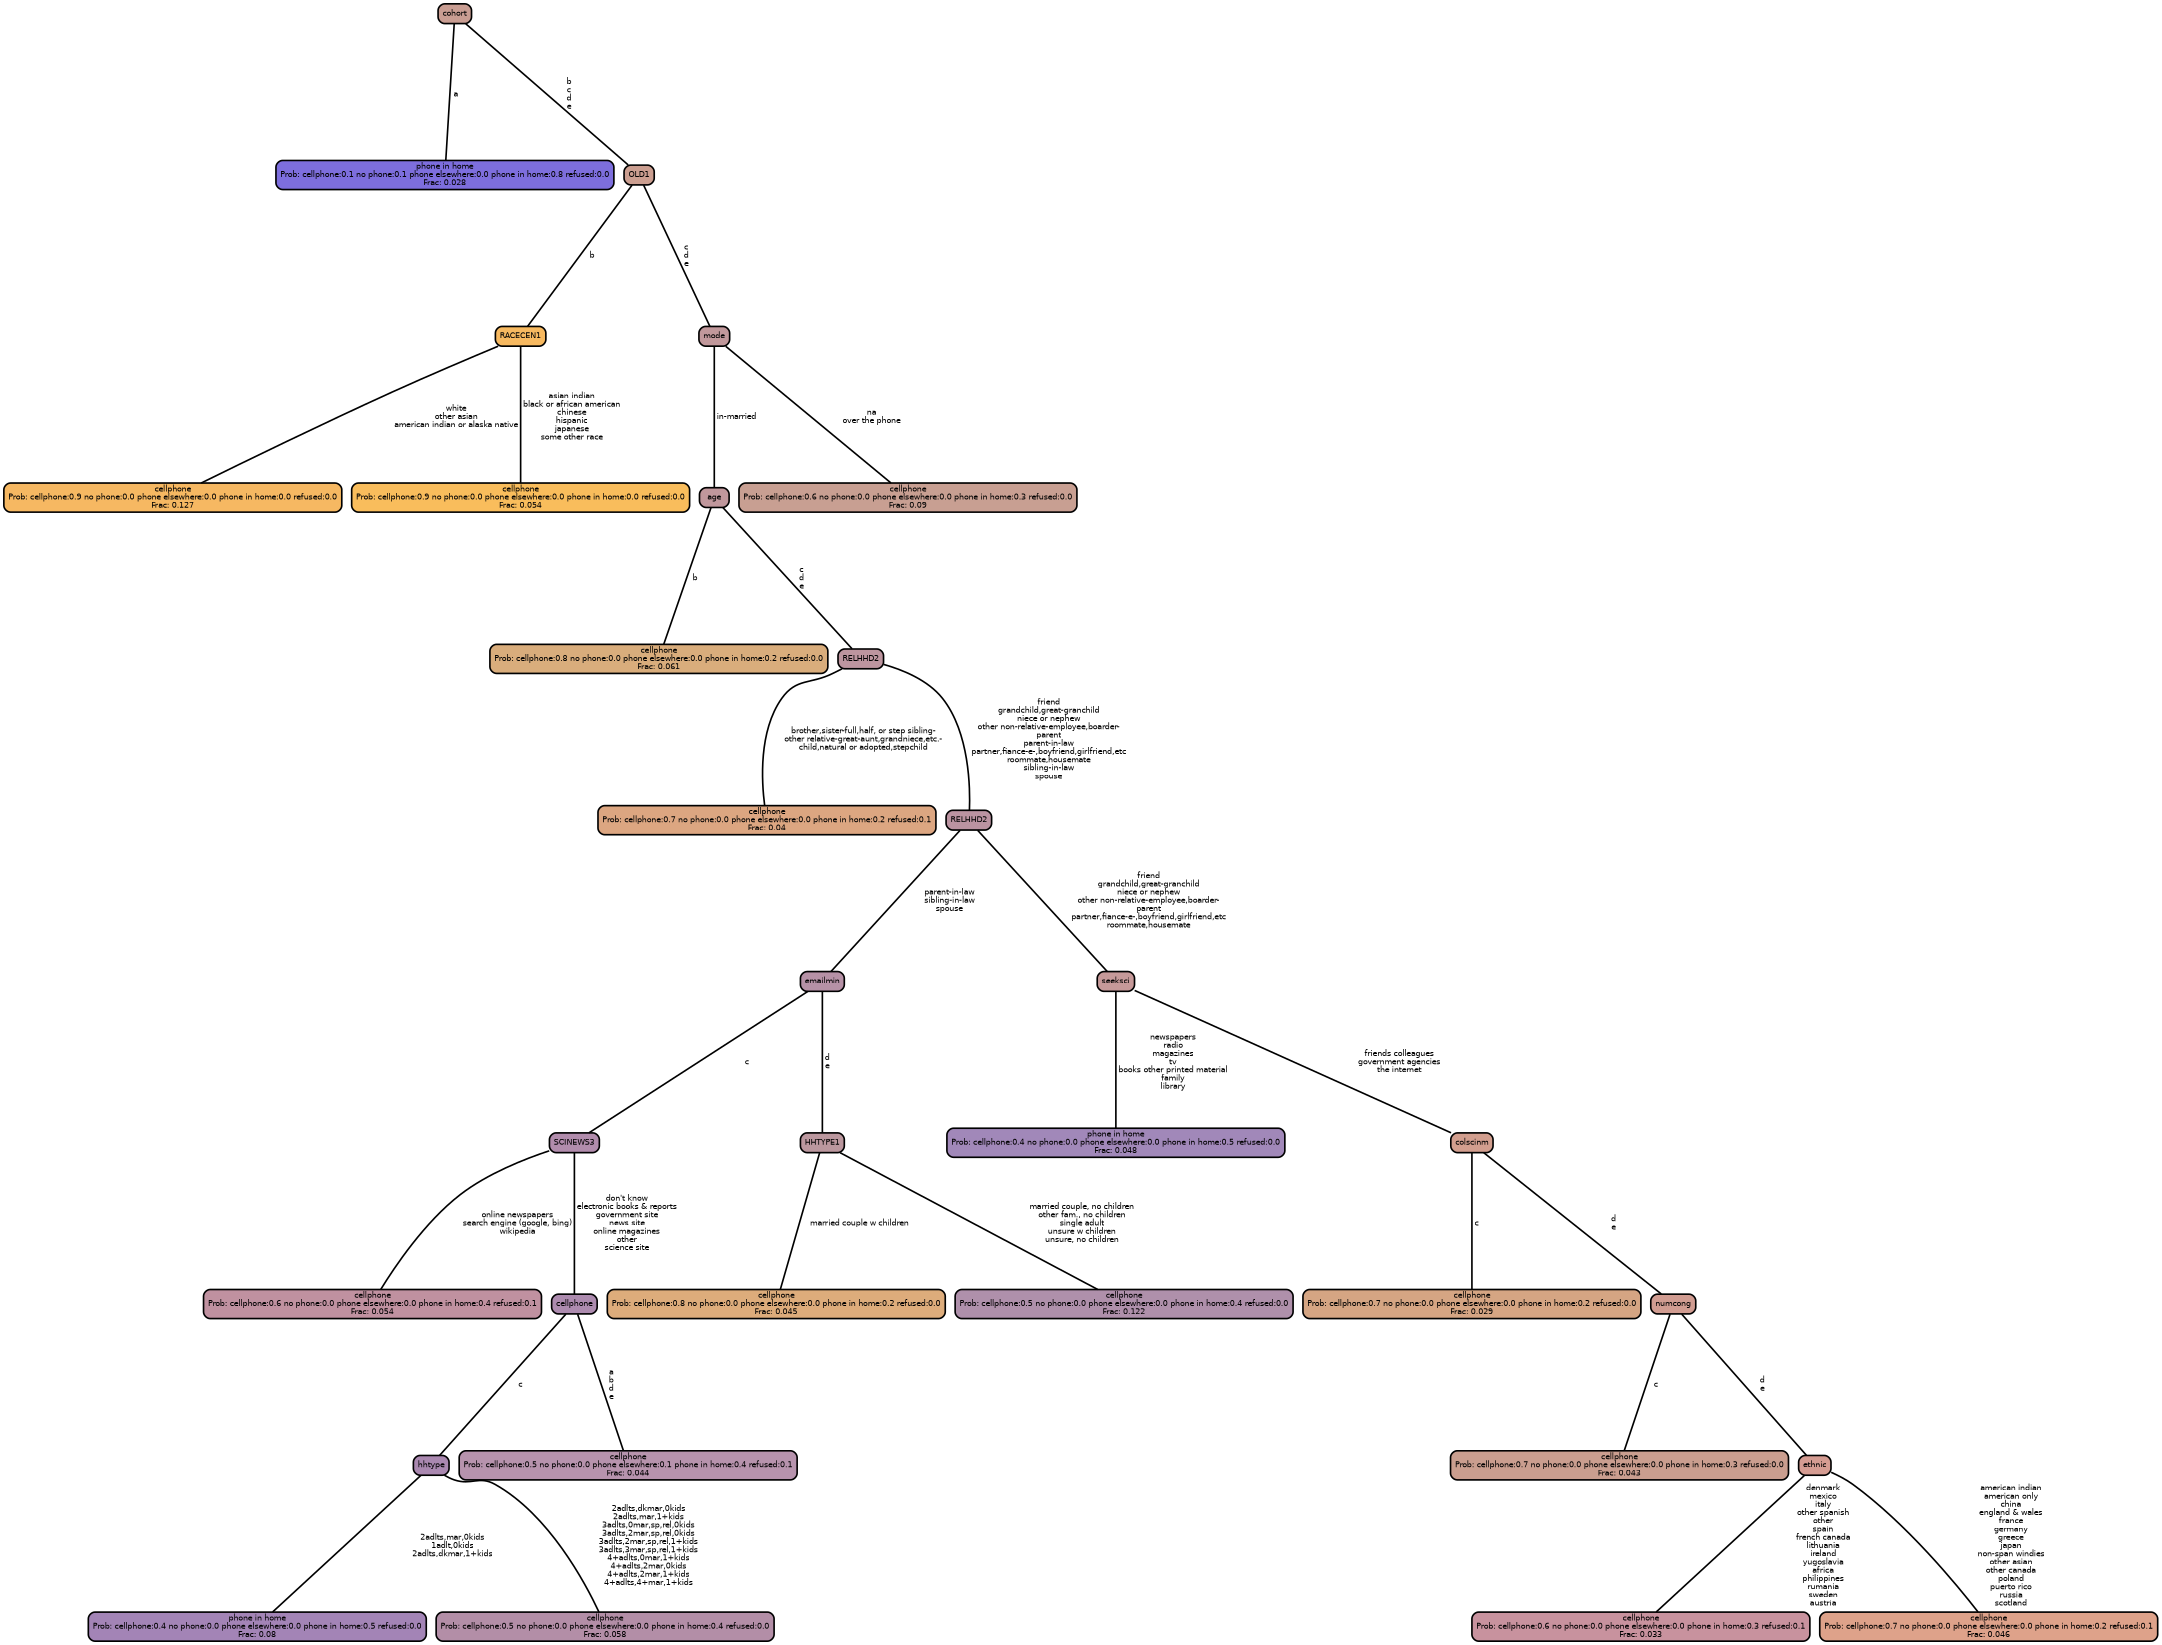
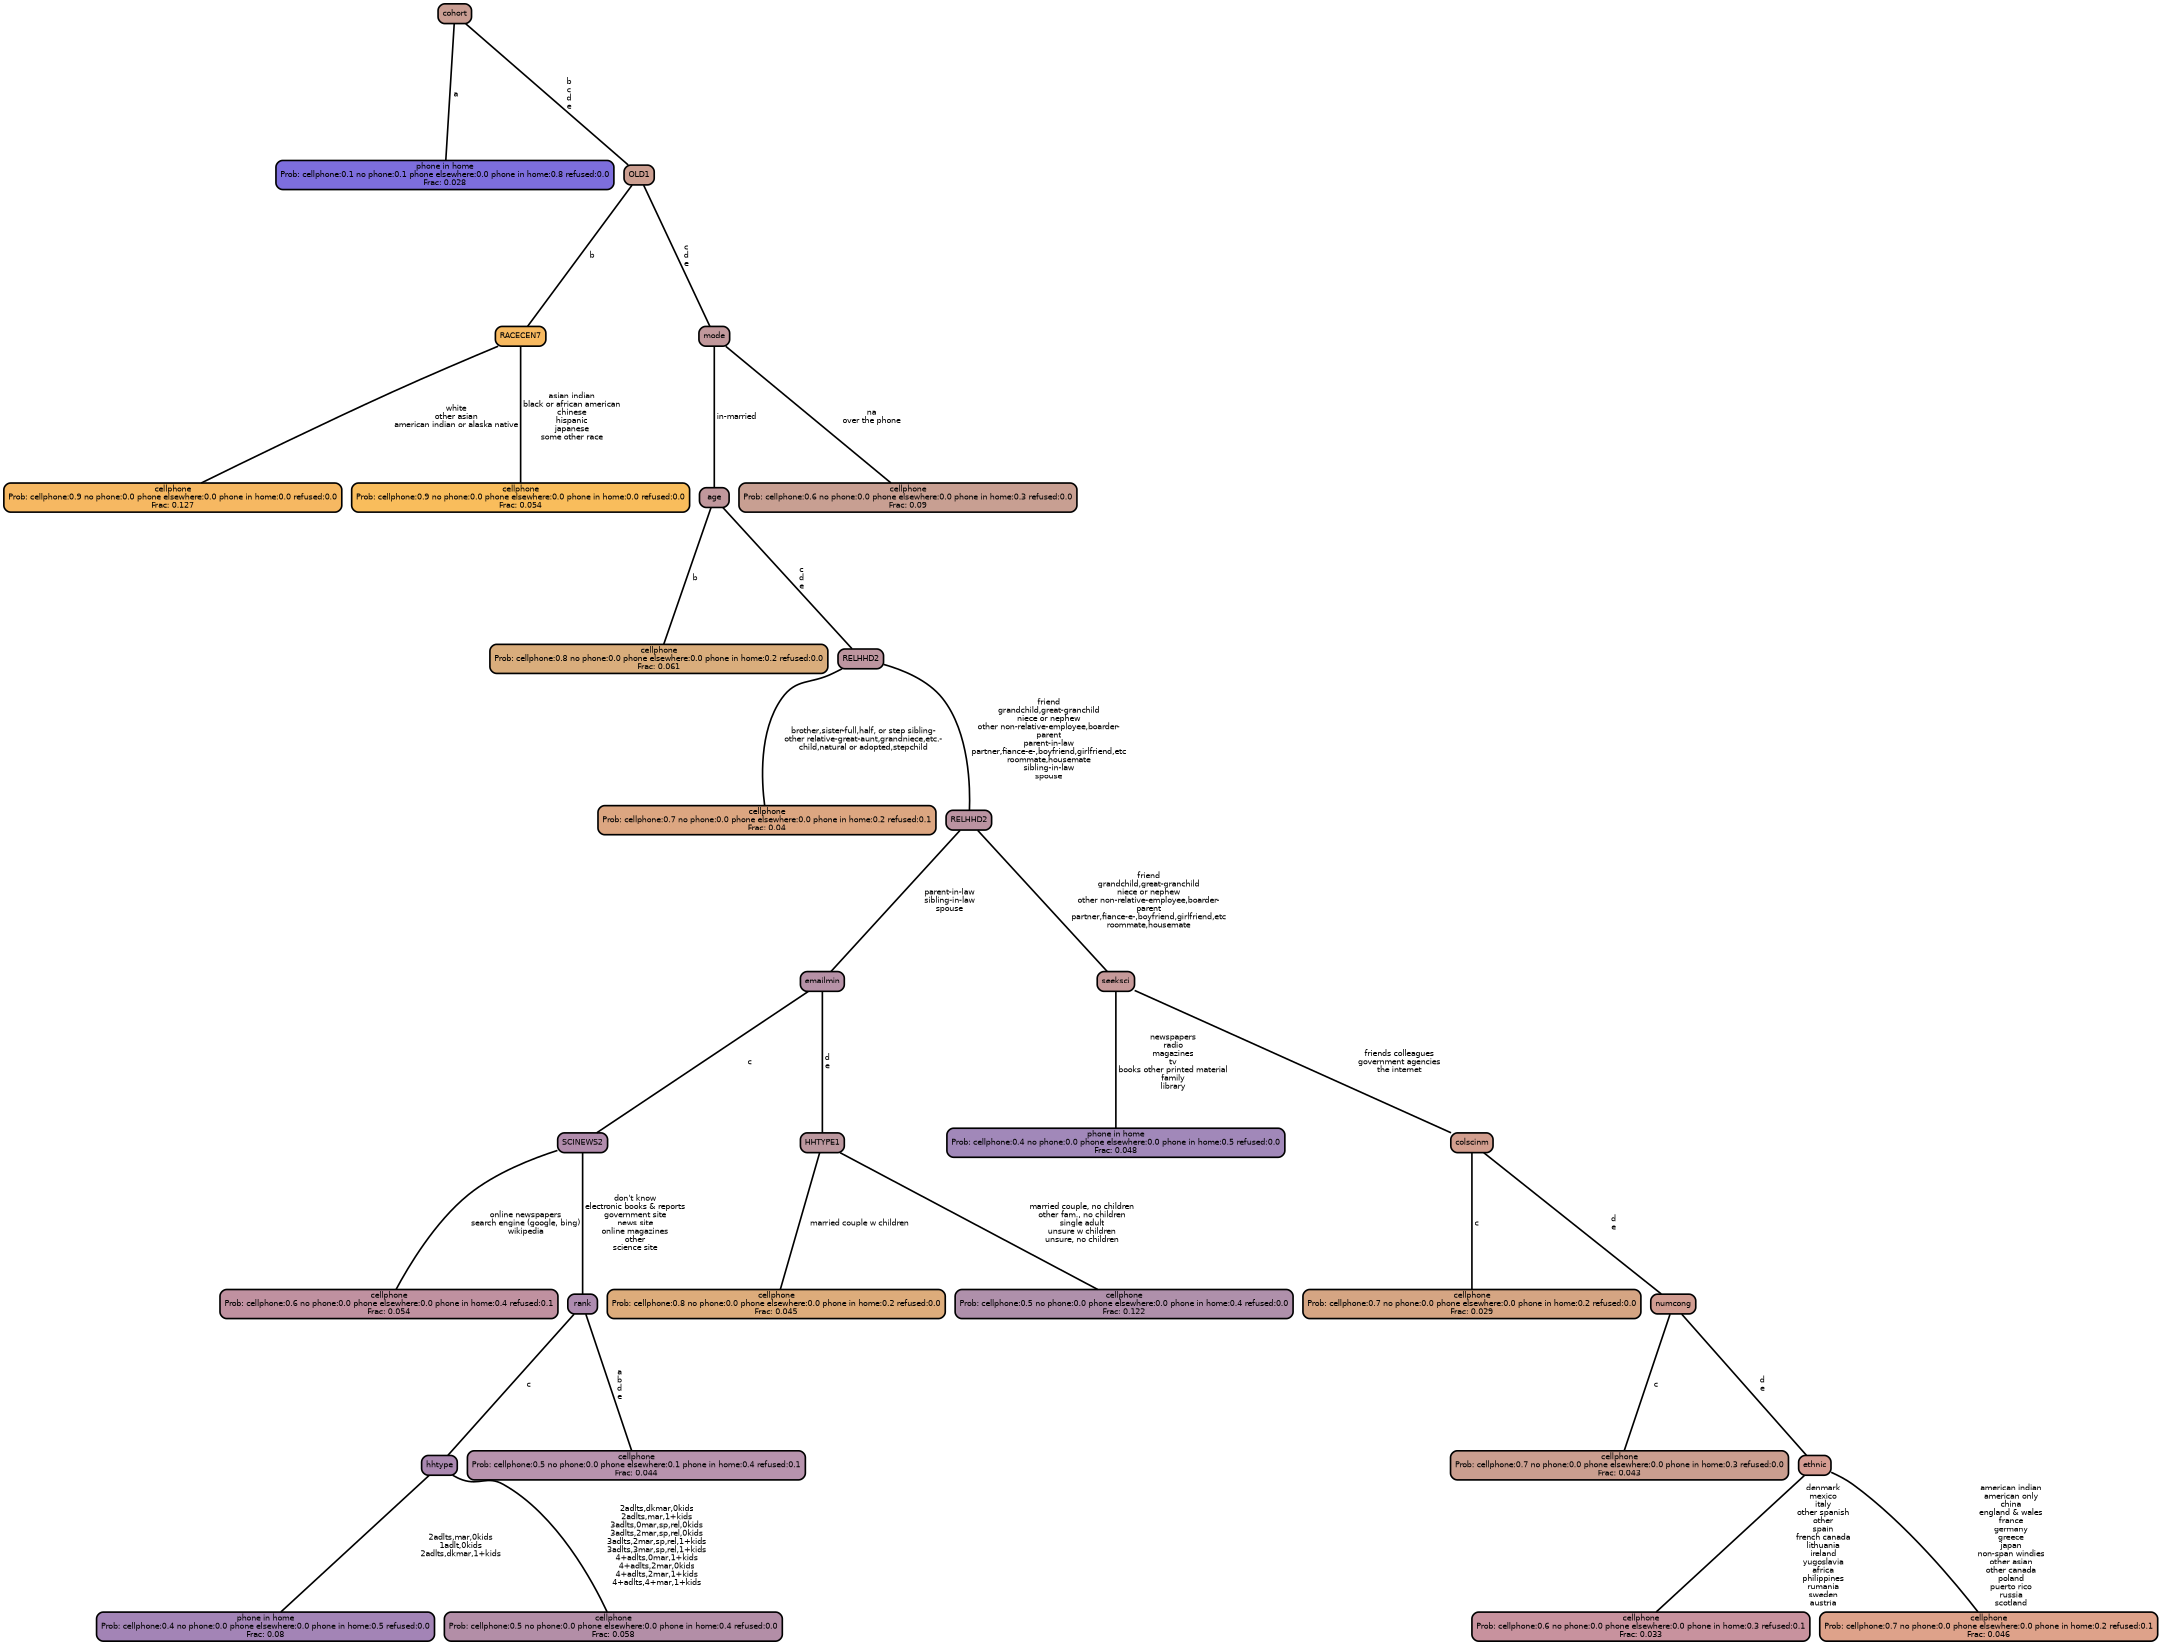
(521, 336) -> (521, 336)
(574, 1143) -> (583, 1143)
(574, 1304) -> (583, 1304)
